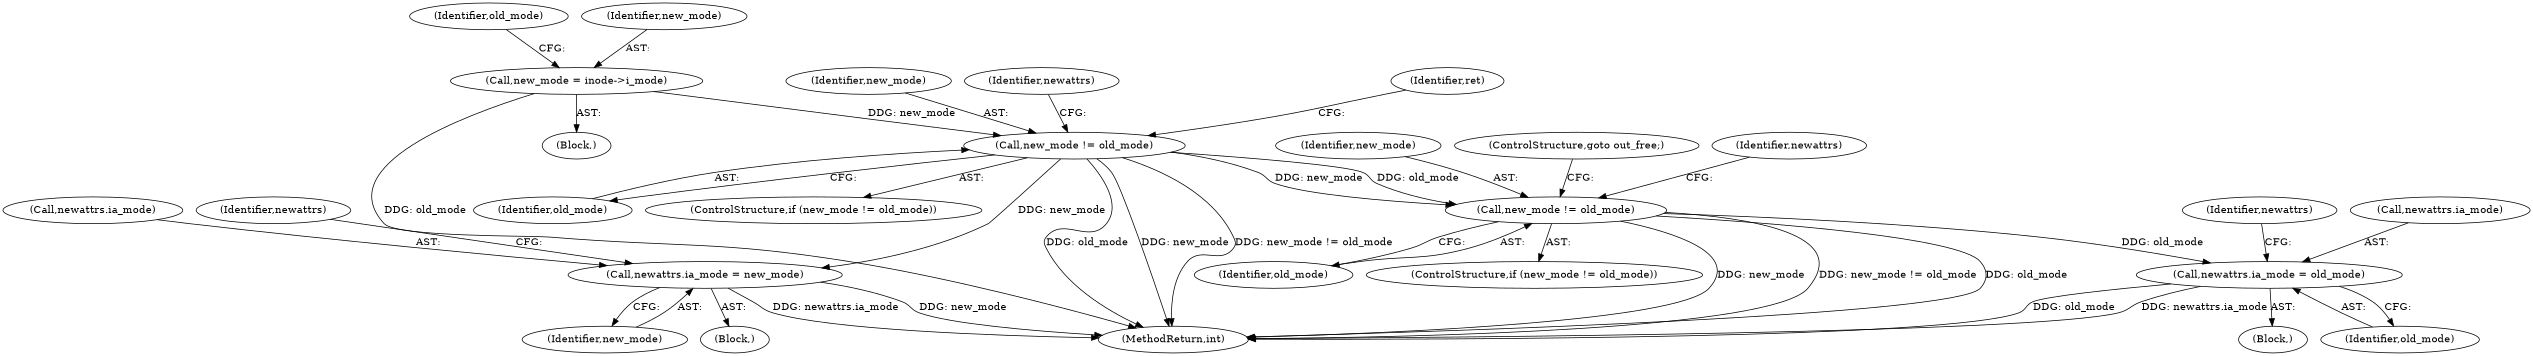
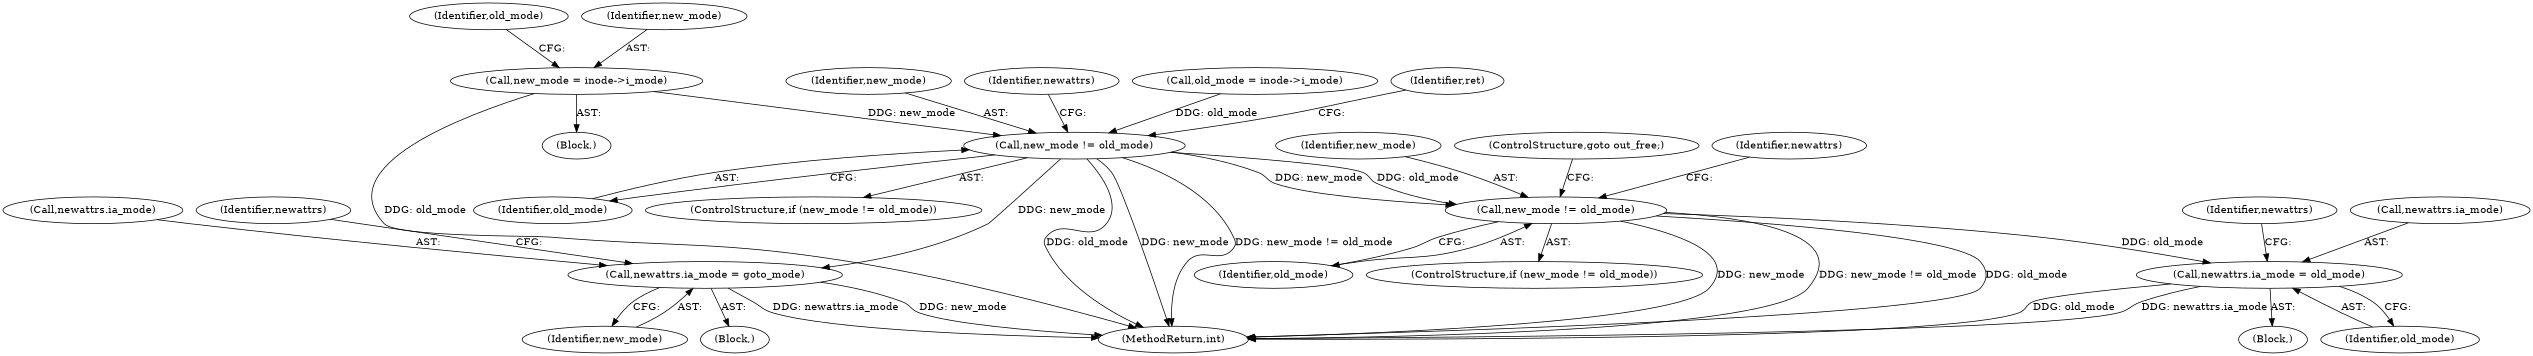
none -> (1255, 81)
(705, 275) -> (705, 275)
